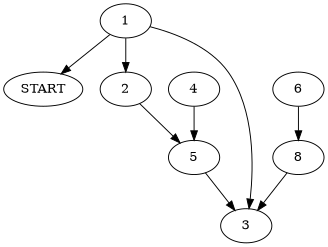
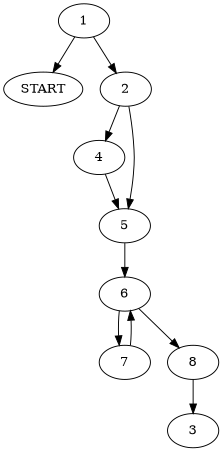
(238, 89) -> none
none -> (114, 119)
(217, 188) -> (125, 255)
none -> (125, 362)
